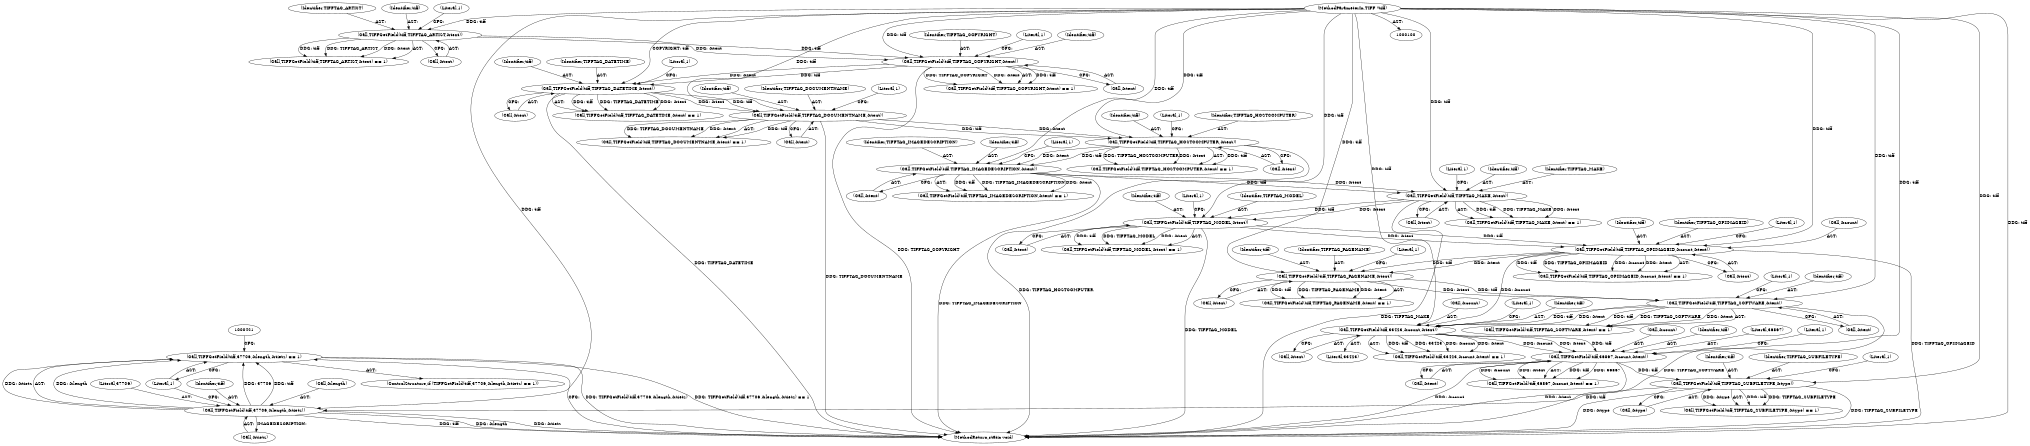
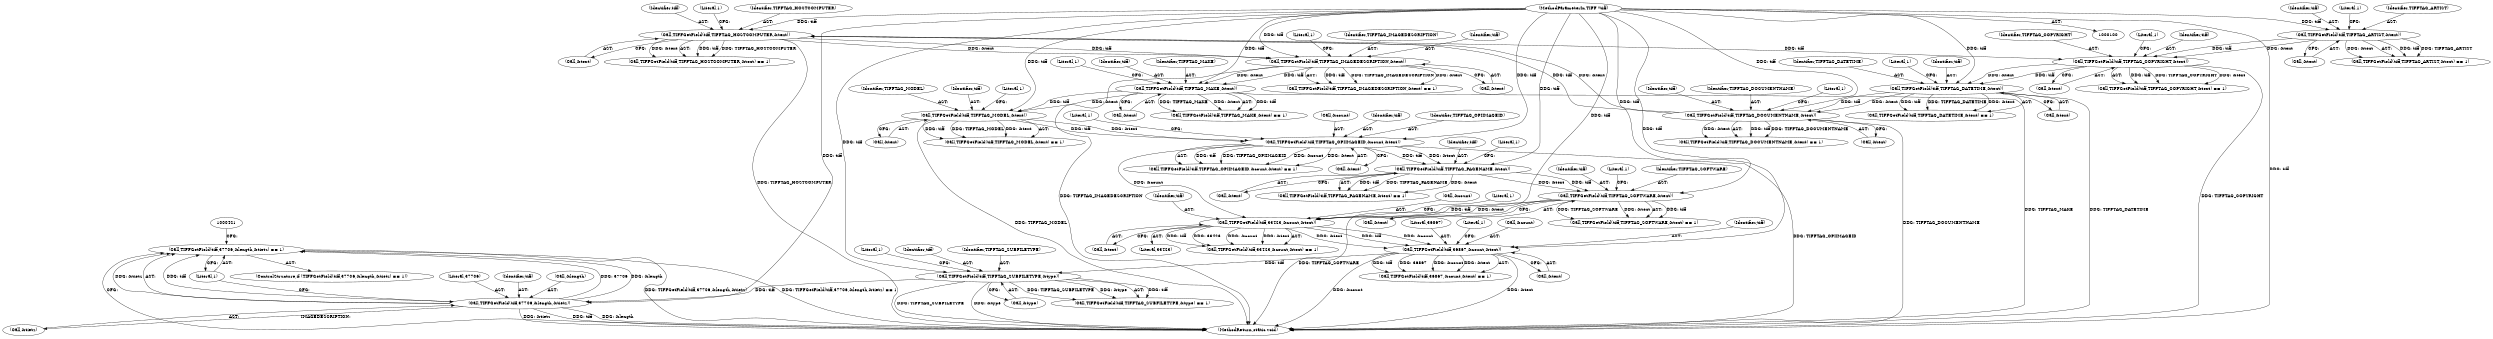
(1057, 14) -> (1466, 44)
(671, 49) -> (1977, 49)
none -> (1692, 169)
(1334, 250) -> none
